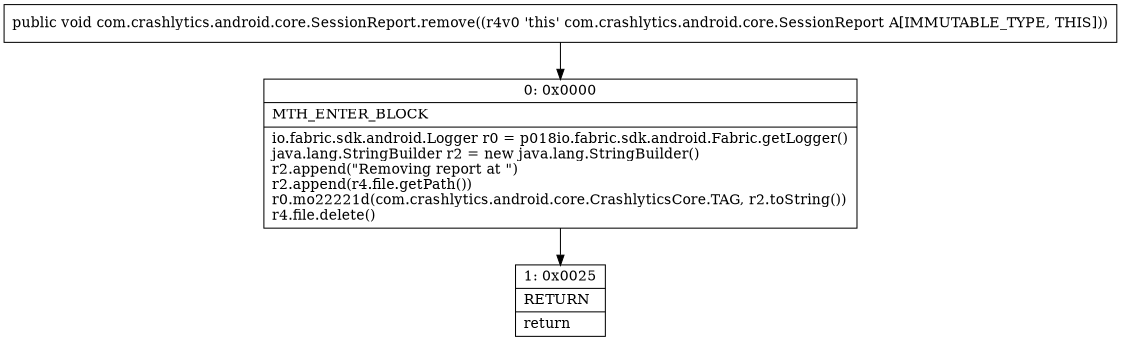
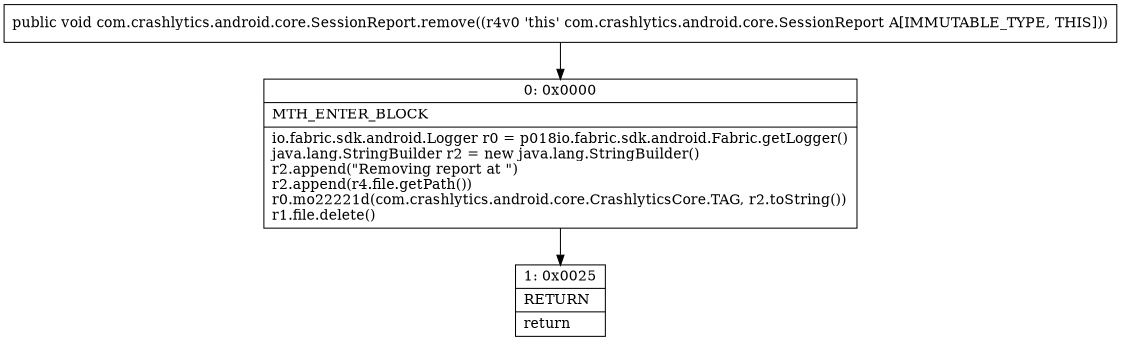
(324, 215) -> (324, 215)
